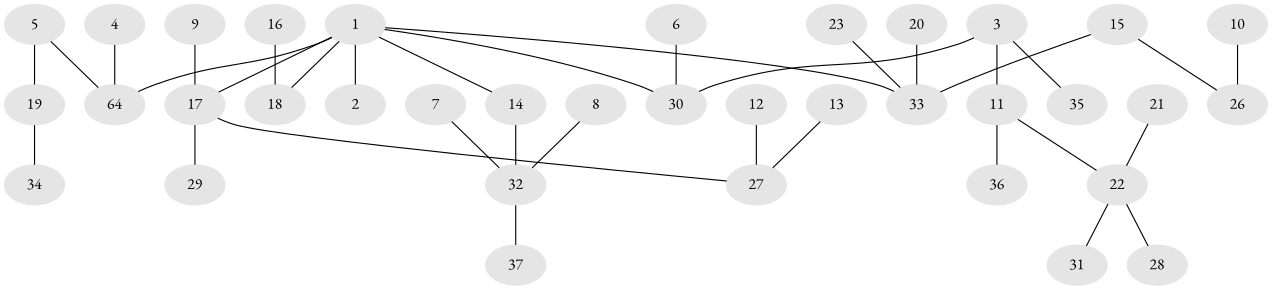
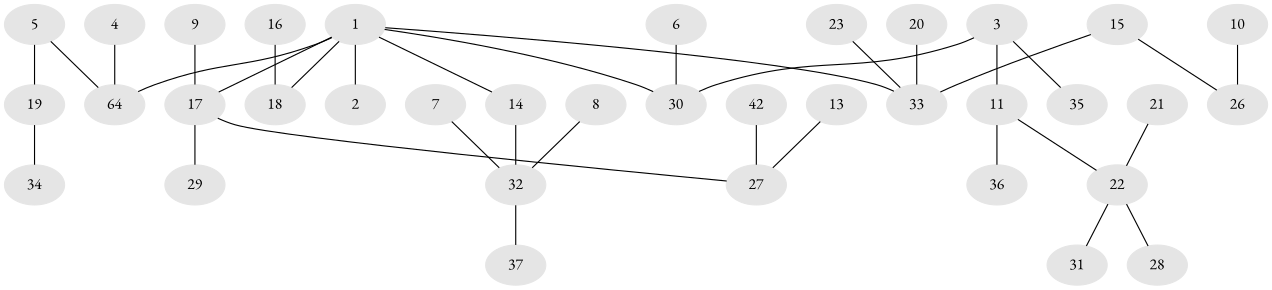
(756, 105) -> (756, 105)
